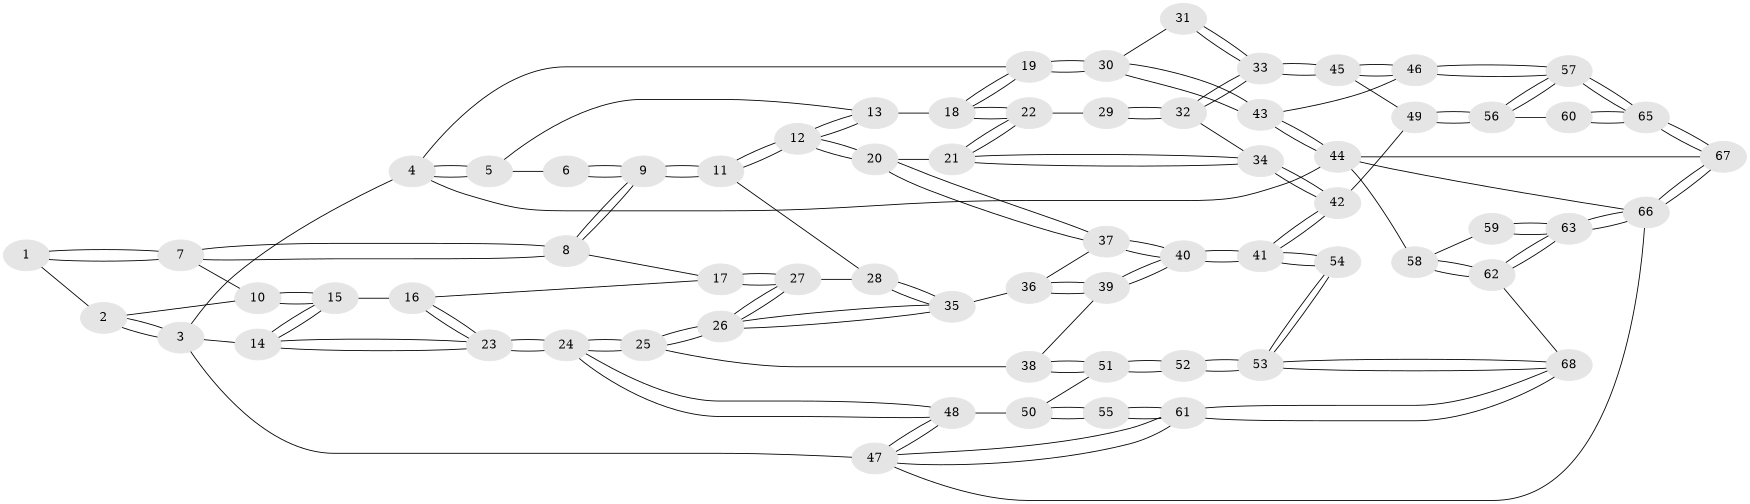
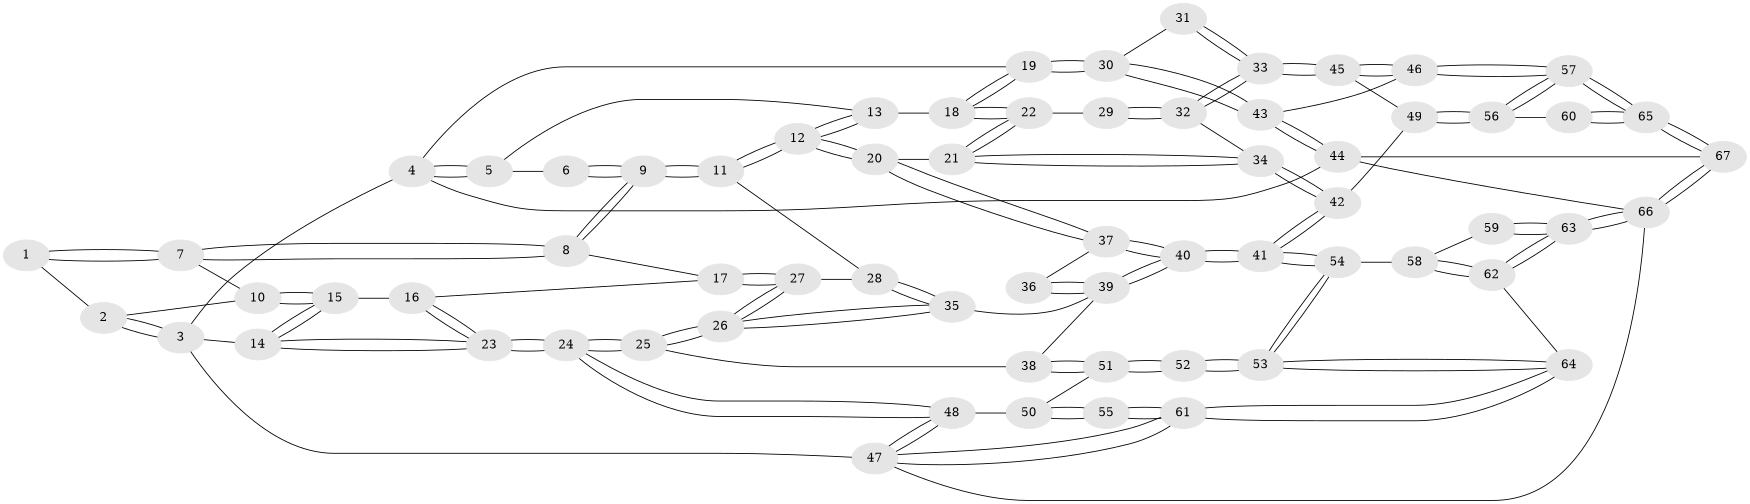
(1381, 207) -> (1376, 262)
(991, 297) -> (1033, 314)
(1569, 365) -> (1569, 365)
